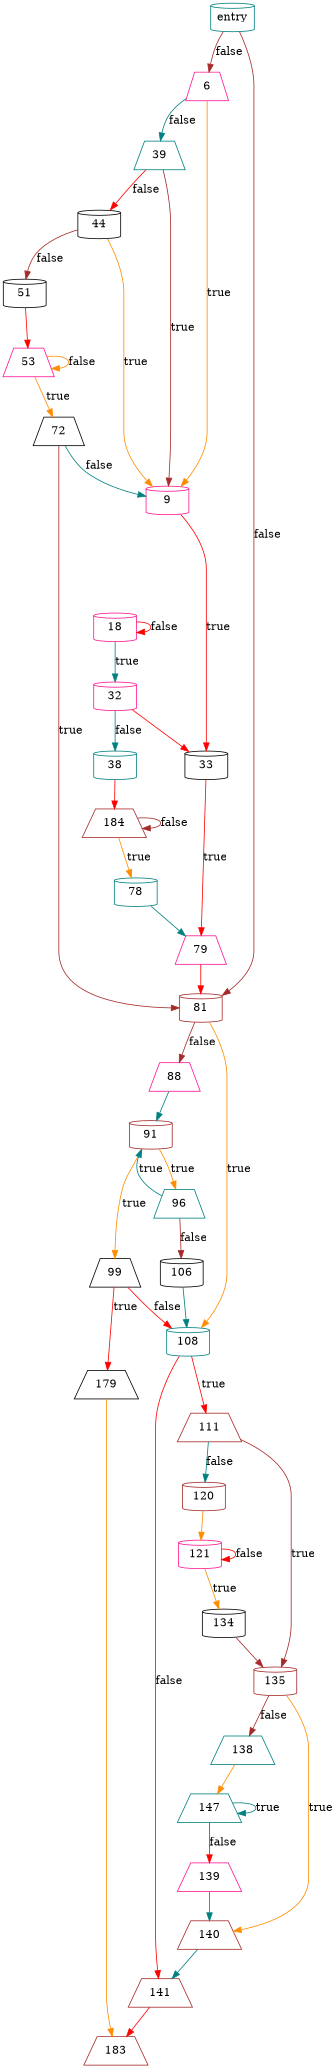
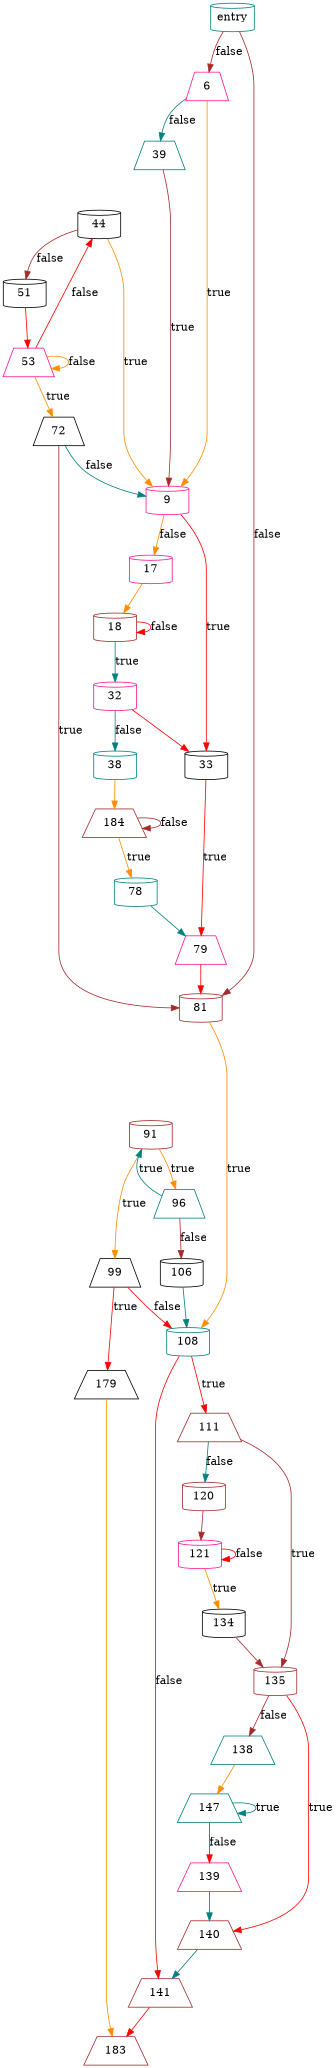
(130, 186) -> (62, 297)
none -> (151, 569)
(115, 627) -> (115, 627)
(115, 790) -> (115, 790)
(175, 1077) -> none
(202, 1522) -> (202, 1522)
(309, 1830) -> (309, 1830)
